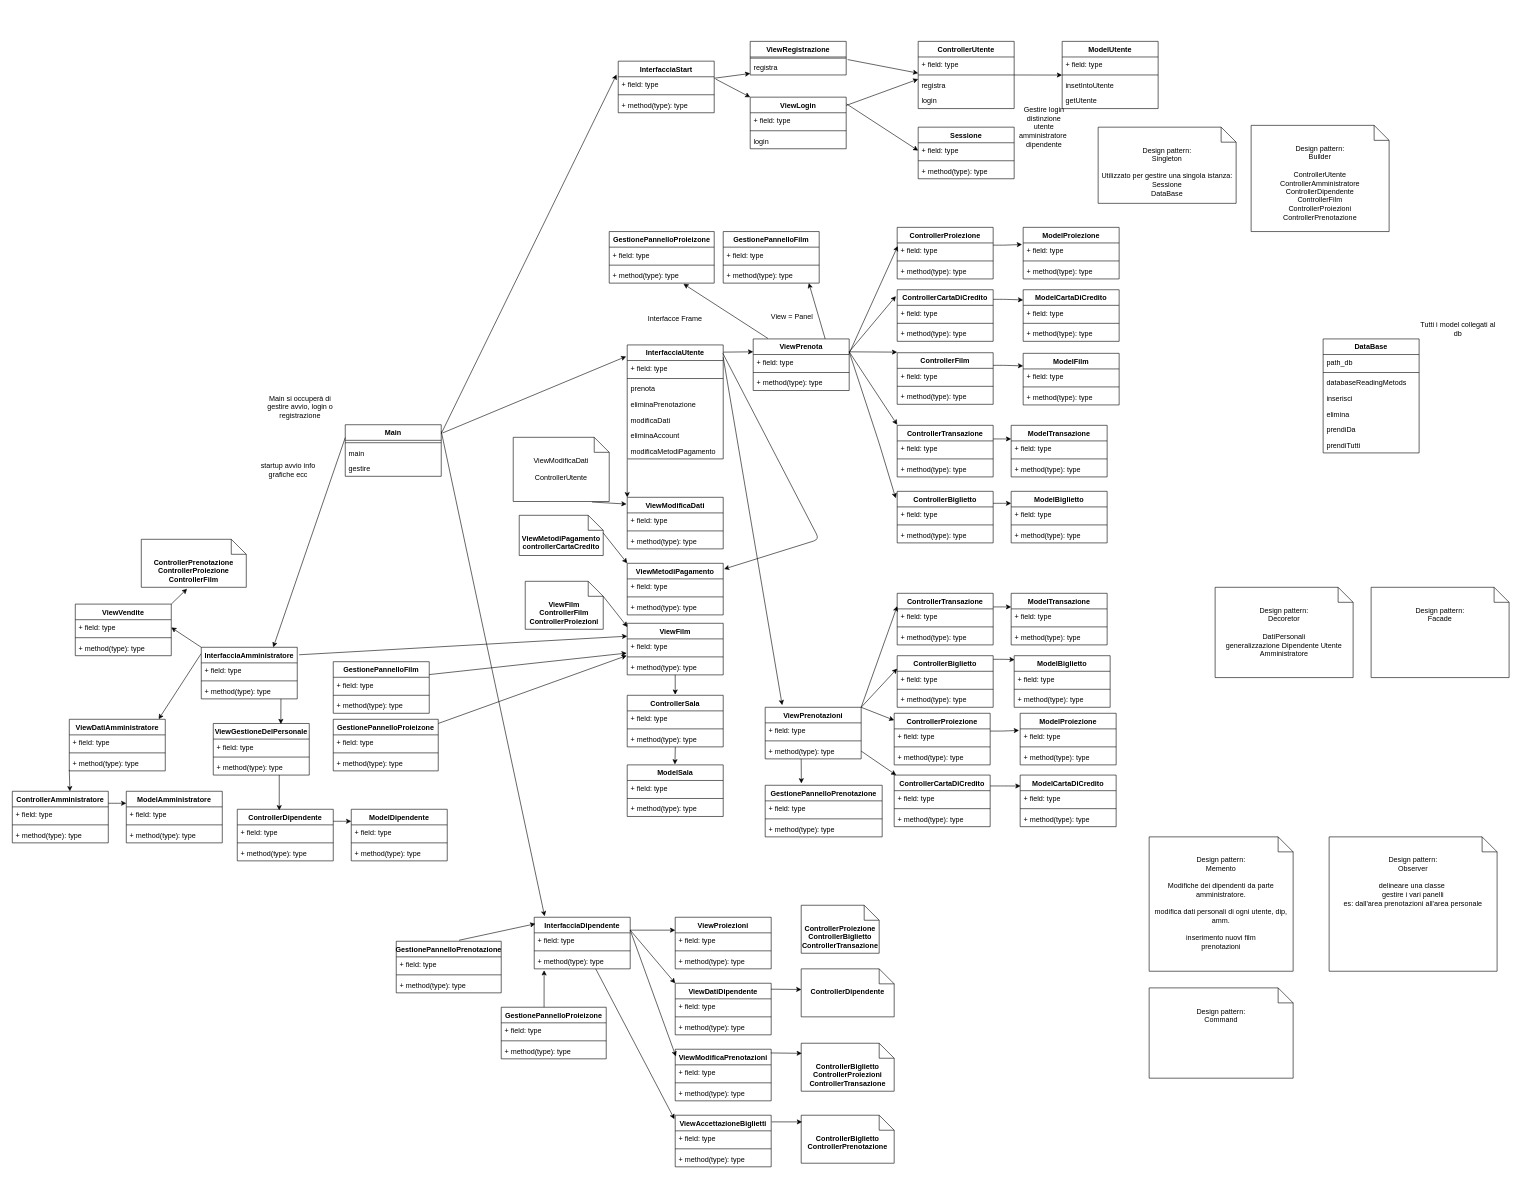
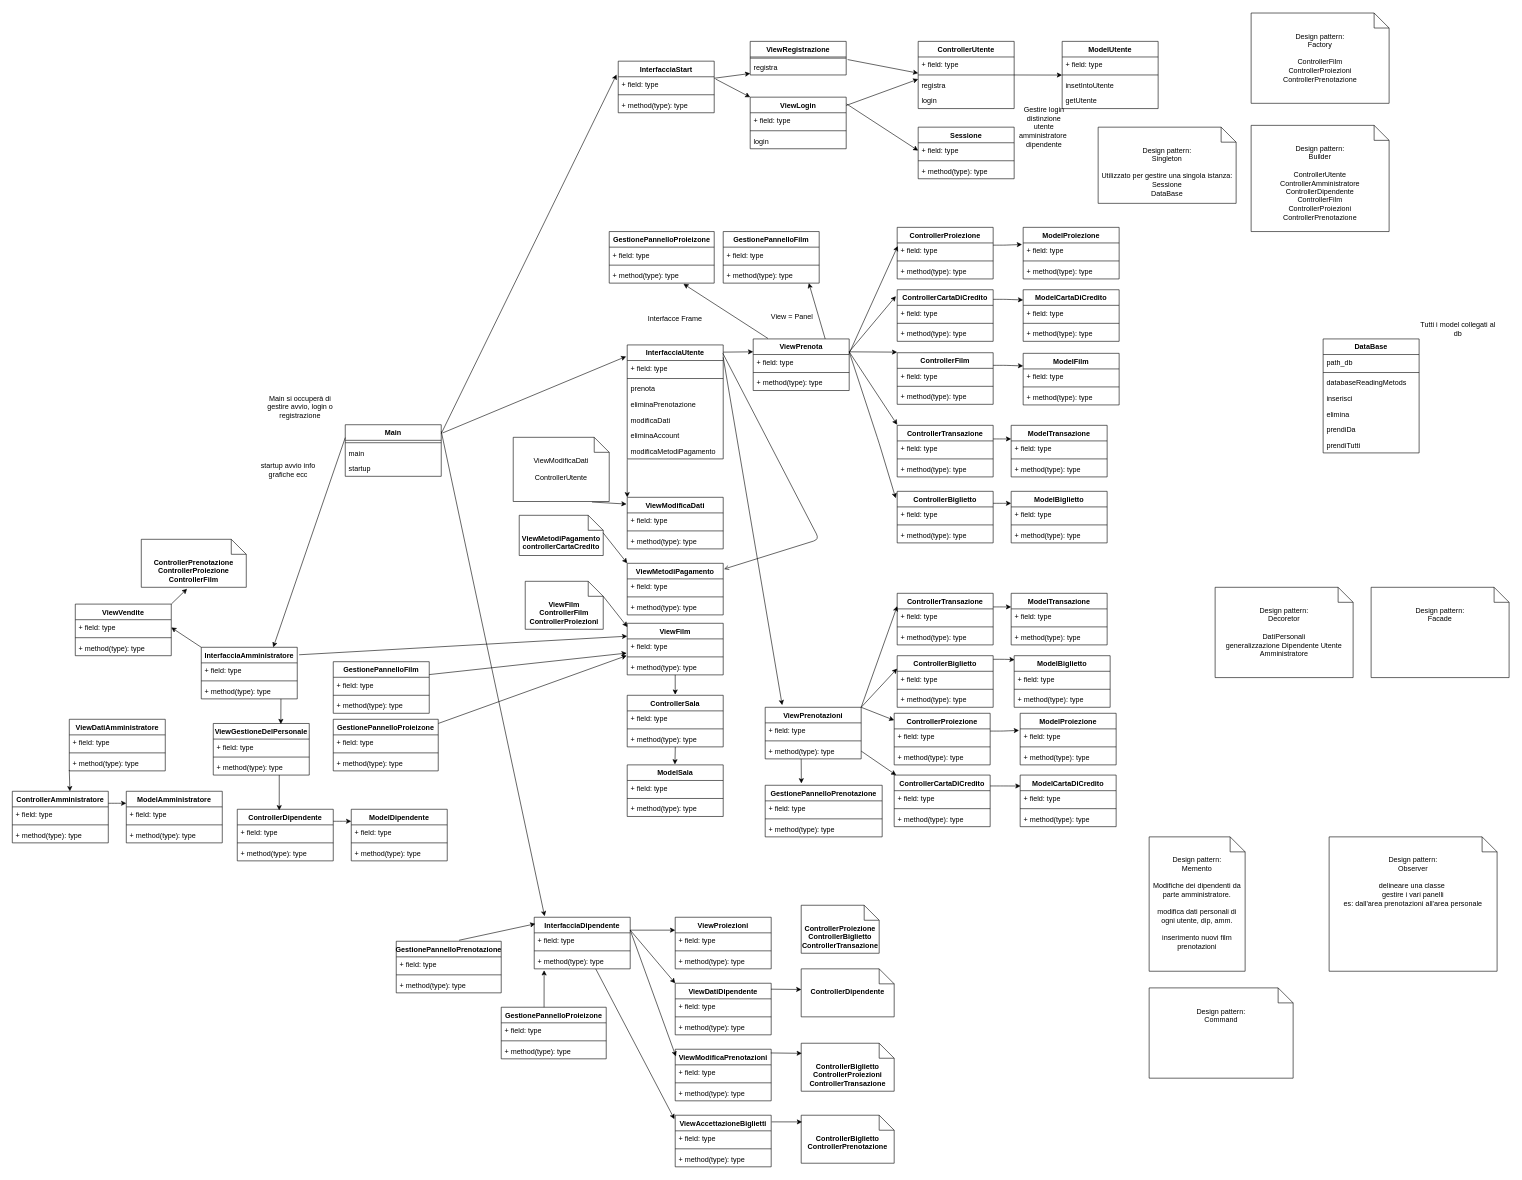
none -> (1320, 58)
(362, 469) -> (363, 469)
(729, 567) -> (728, 568)
(181, 685) -> none
(1221, 904) -> (1197, 904)
